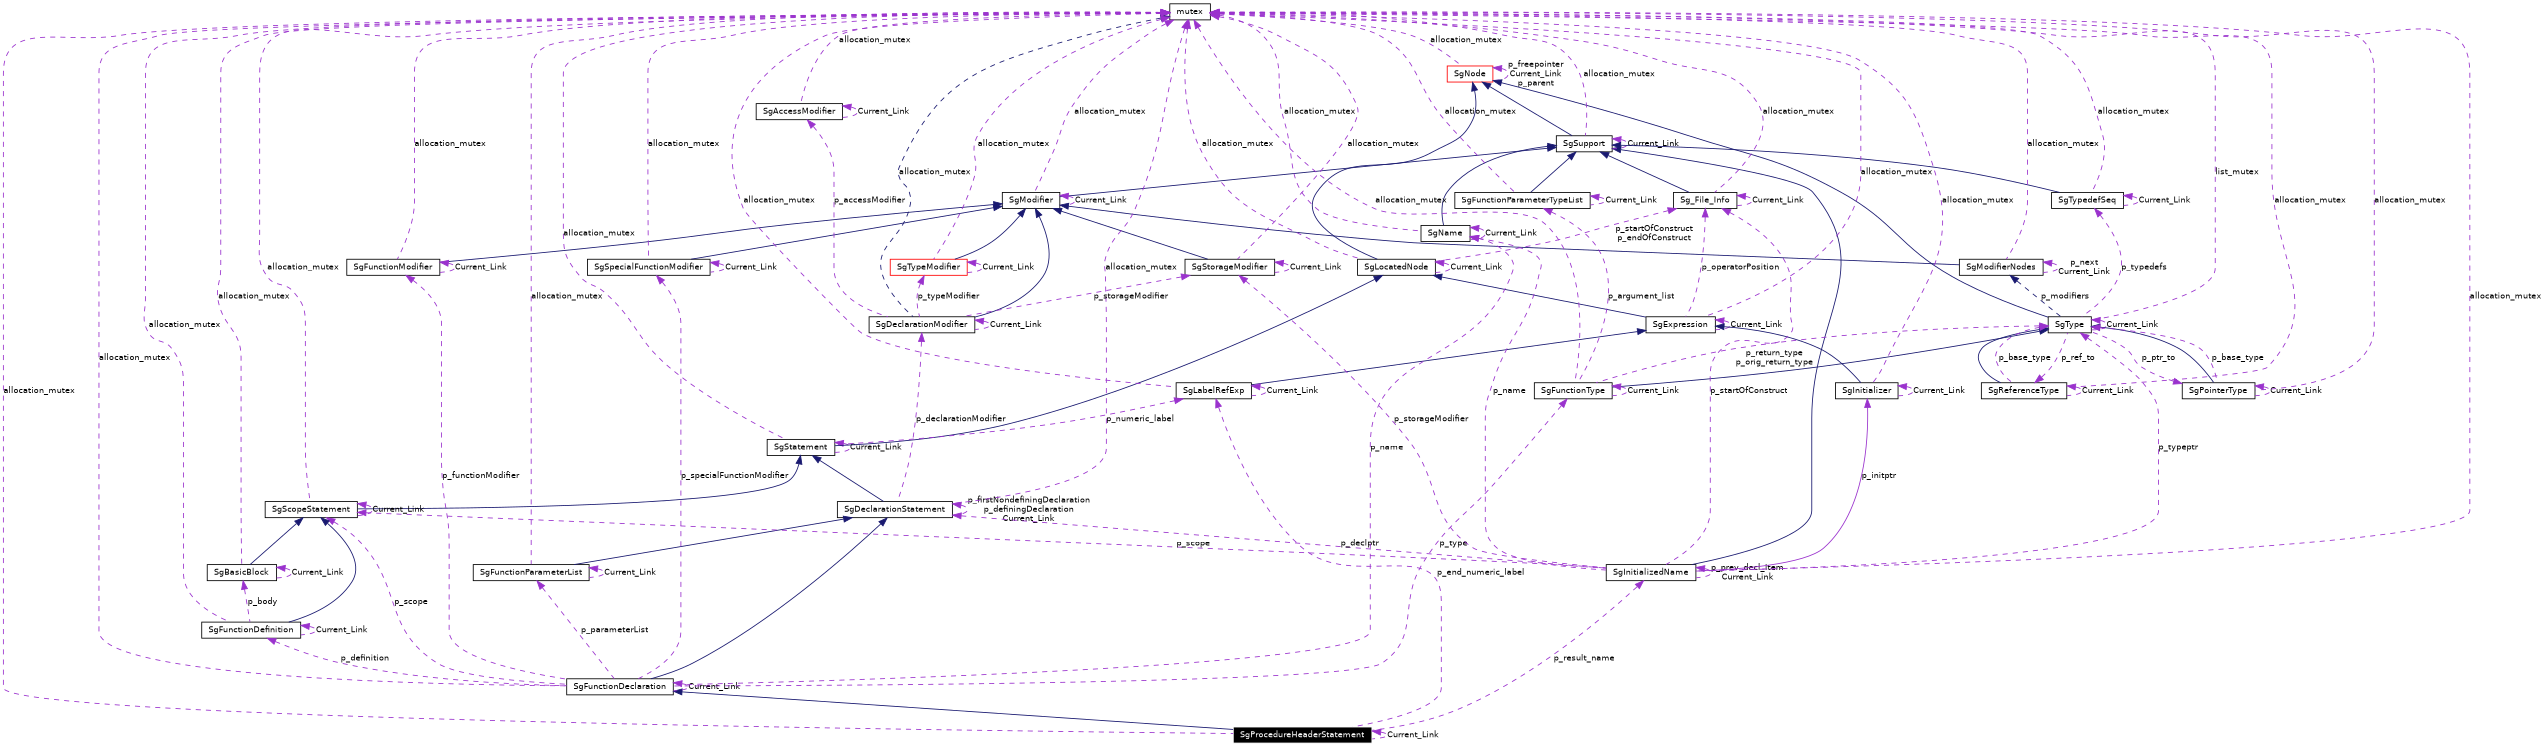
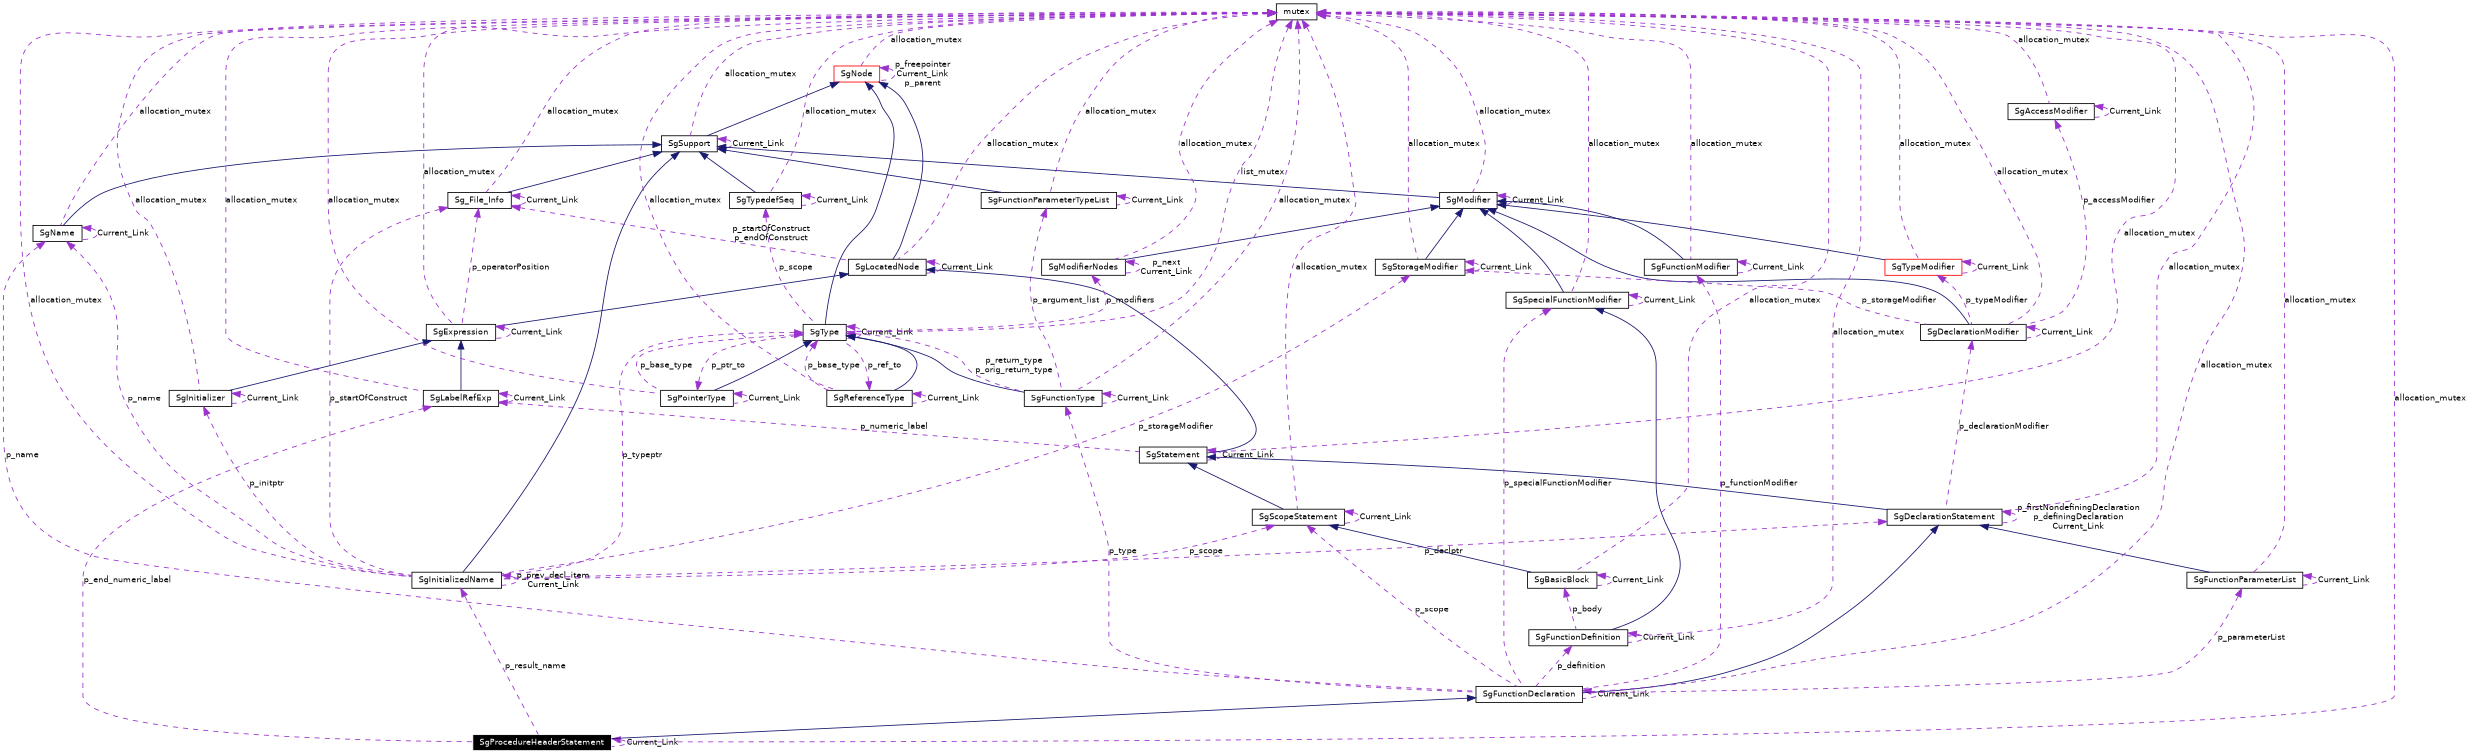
(937, 106) -> (1898, 40)
(2145, 267) -> (796, 267)
(2039, 299) -> (991, 327)
(1831, 541) -> (285, 529)
(350, 585) -> (1656, 477)
